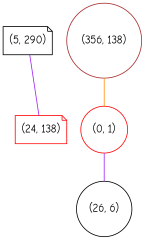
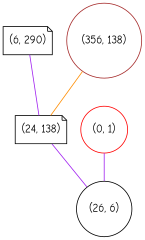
(28, 41) -> (28, 41)
(104, 92) -> (67, 93)
(41, 130) -> (41, 130)
none -> (69, 165)
